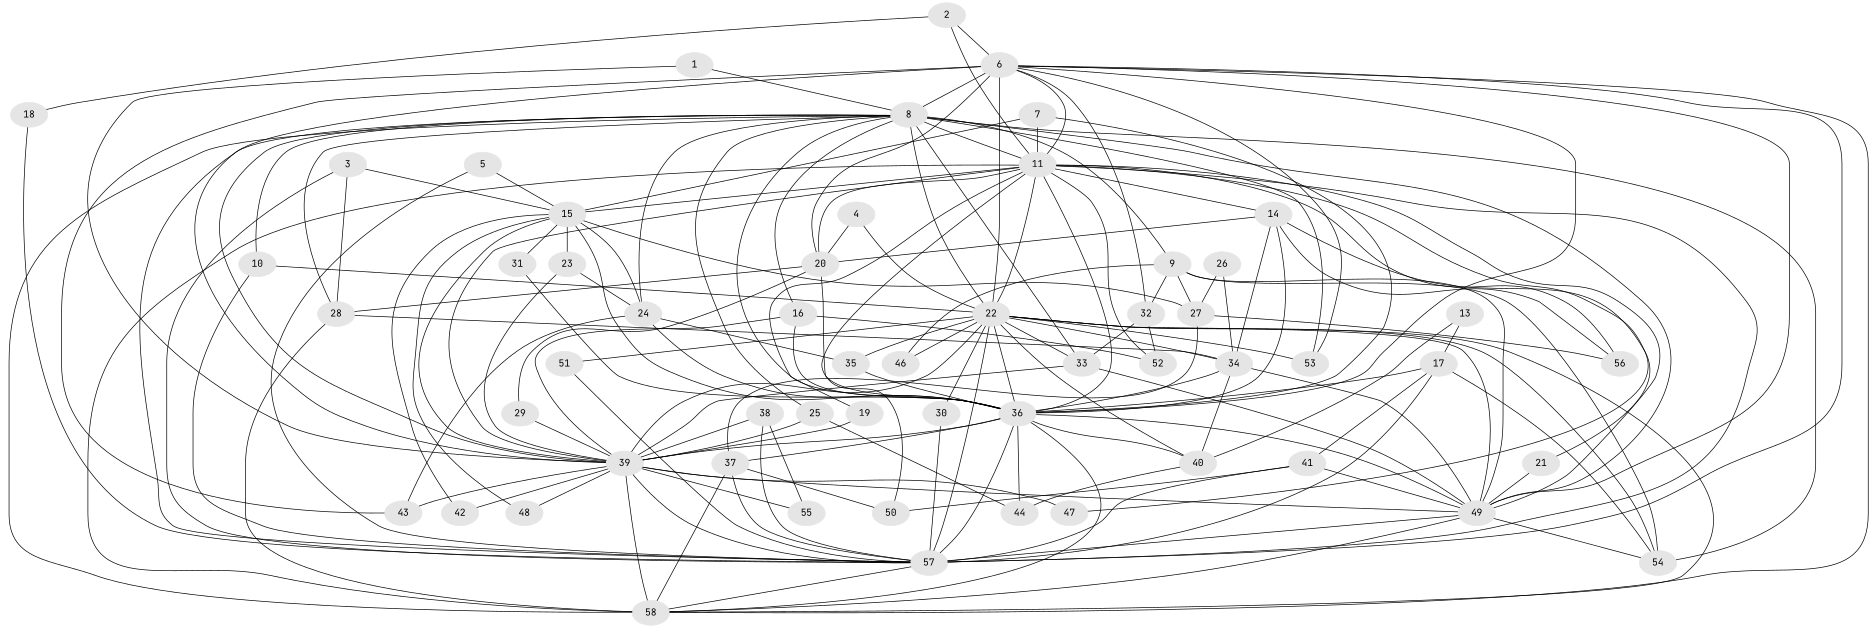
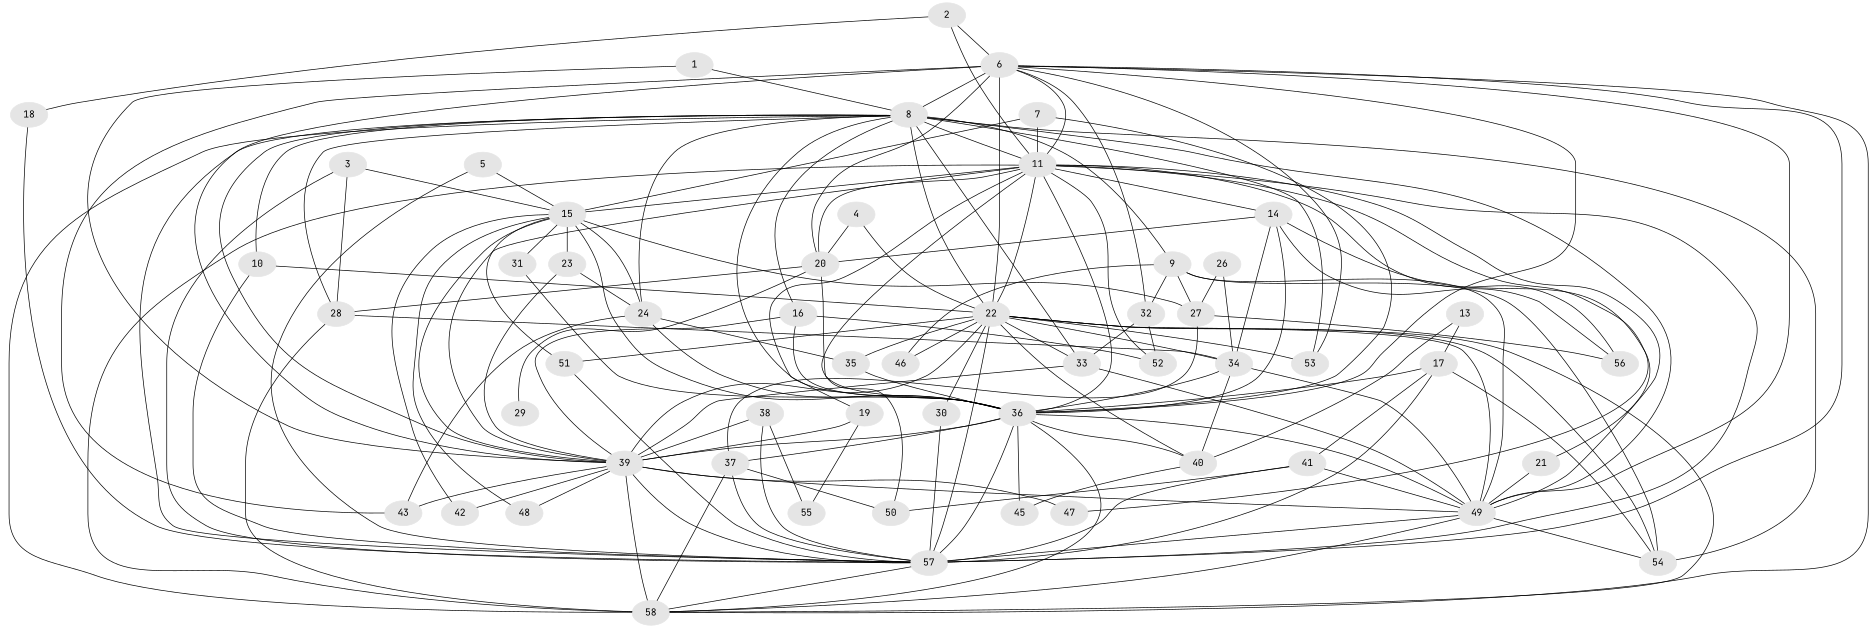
none -> (490, 286)
(1004, 364) -> none
(815, 414) -> none
(572, 439) -> none
(712, 487) -> (836, 463)
(1020, 513) -> (1020, 513)
